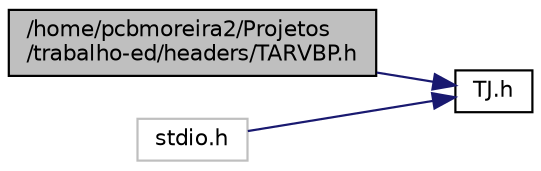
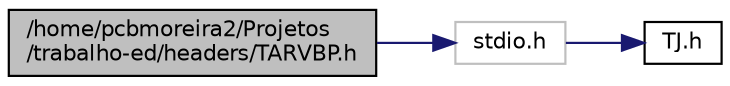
(405, 77) -> (405, 43)
